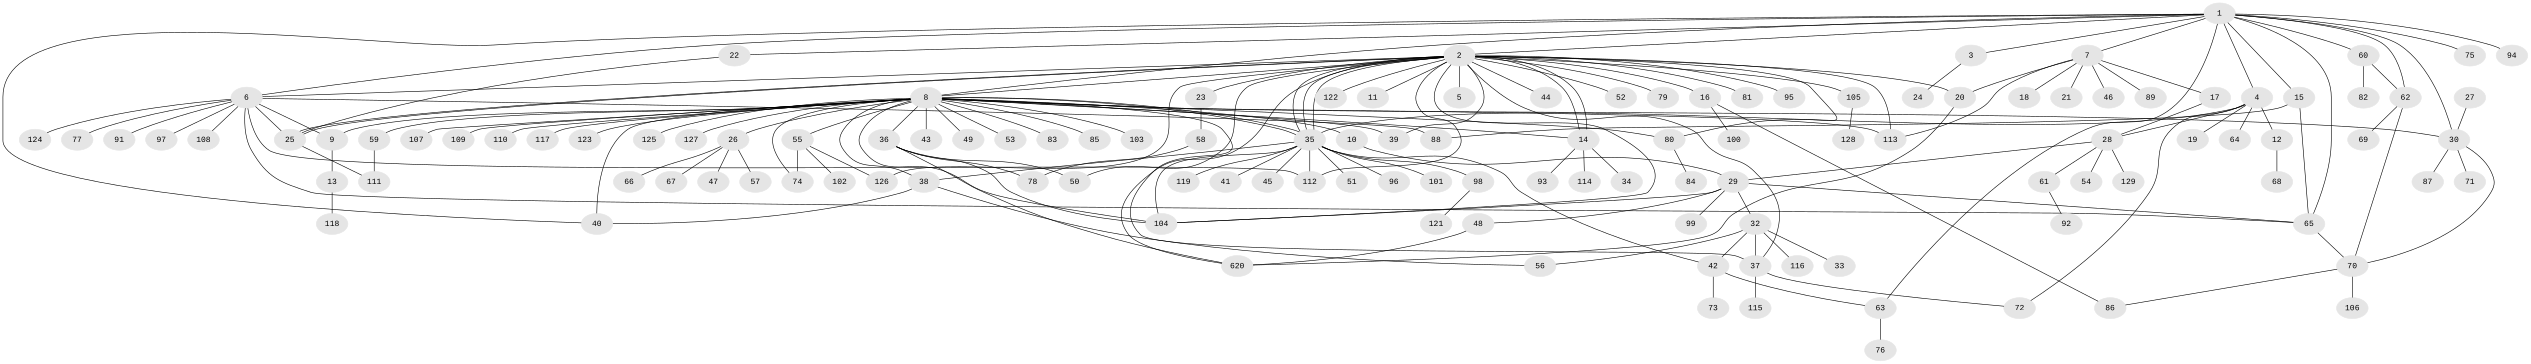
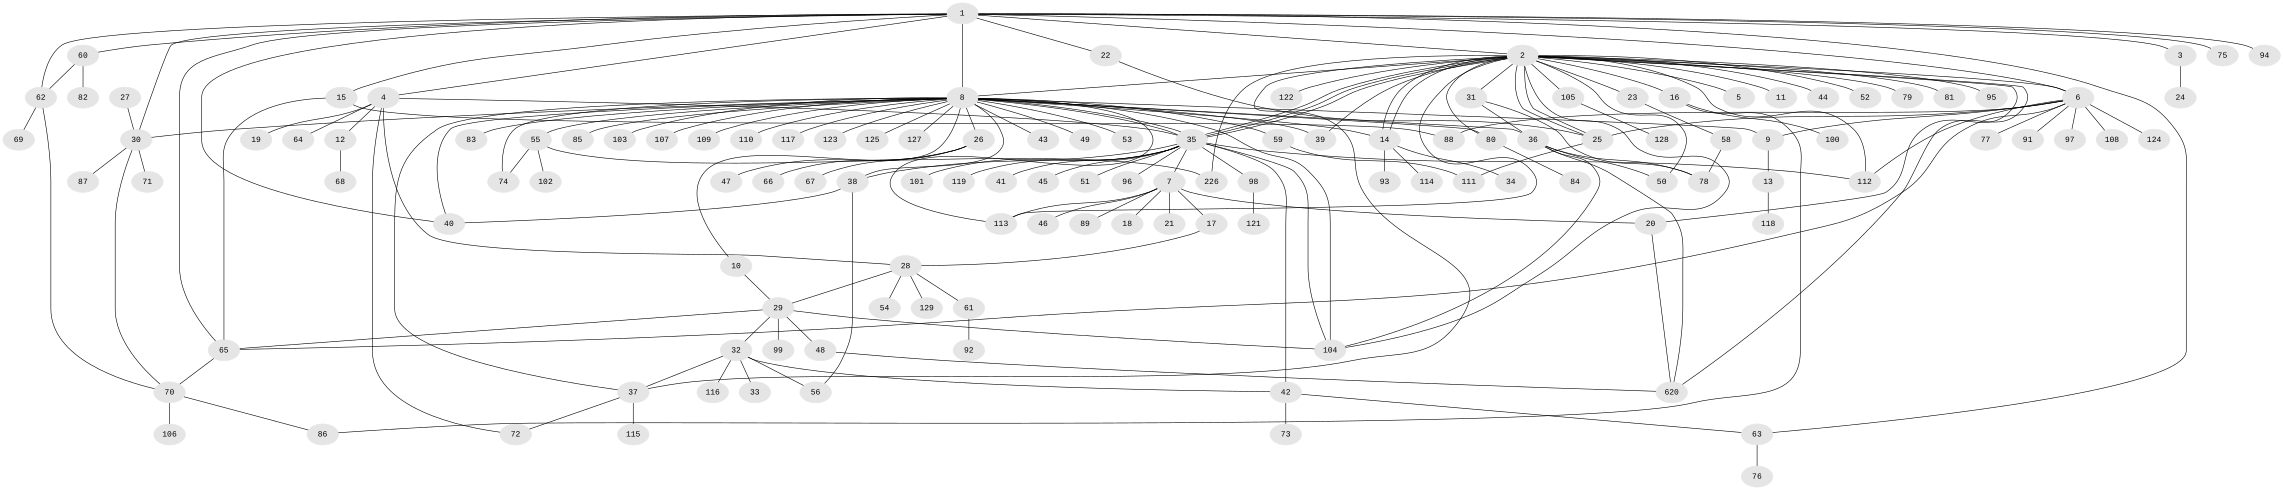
(2153, 35) -> (1181, 161)
none -> (1471, 98)
(755, 182) -> none
(882, 182) -> (1212, 182)
